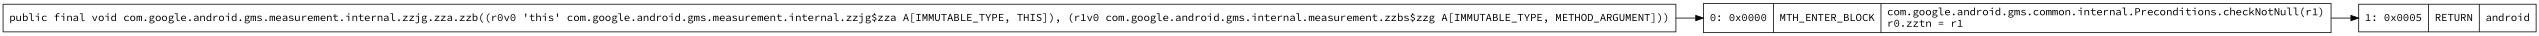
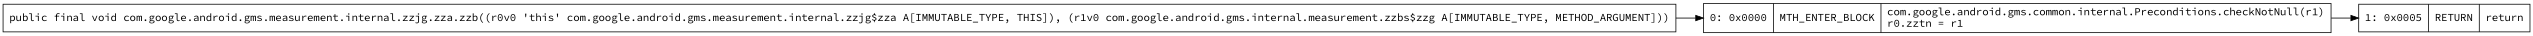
(2508, 18) -> (2505, 18)
